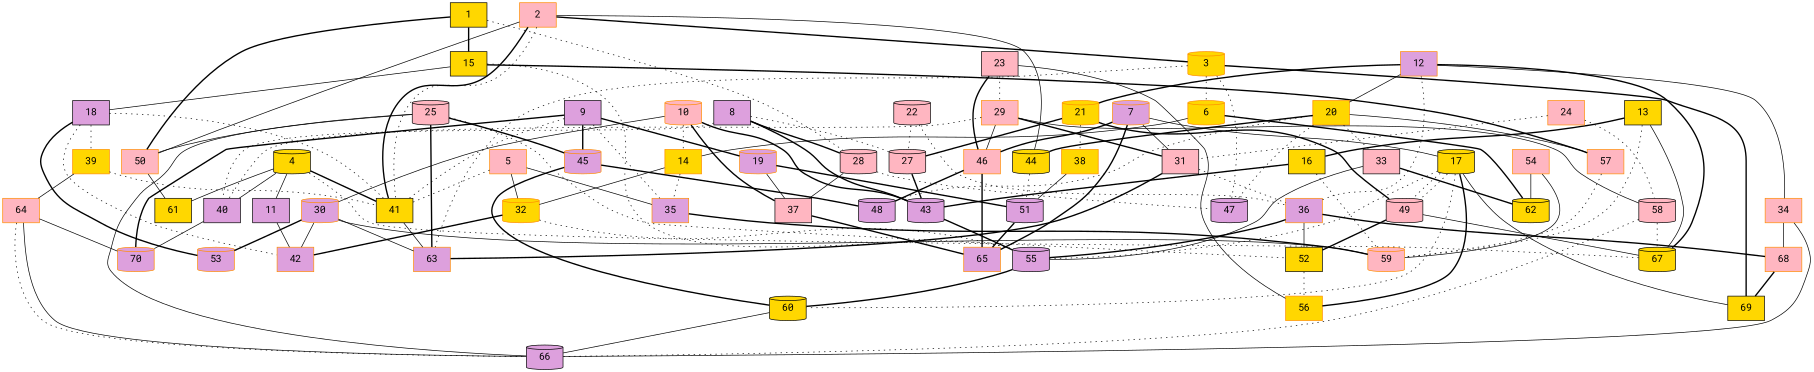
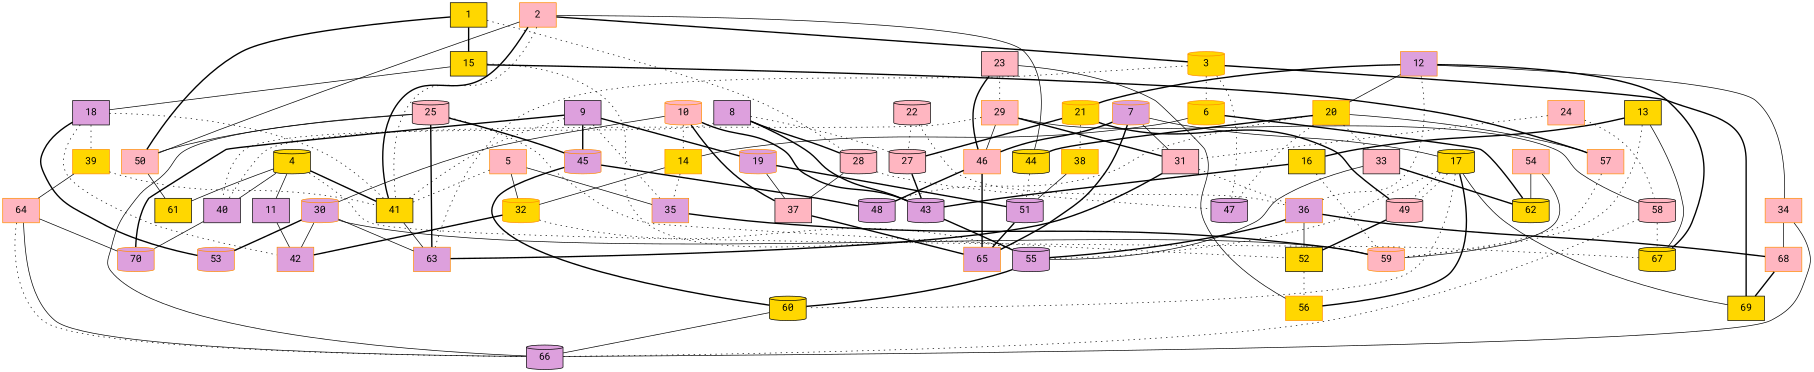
(1504, 230) -> none
